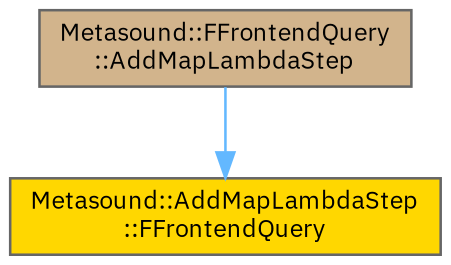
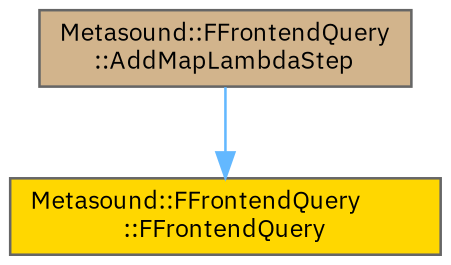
(225, 217) -> (225, 217)
